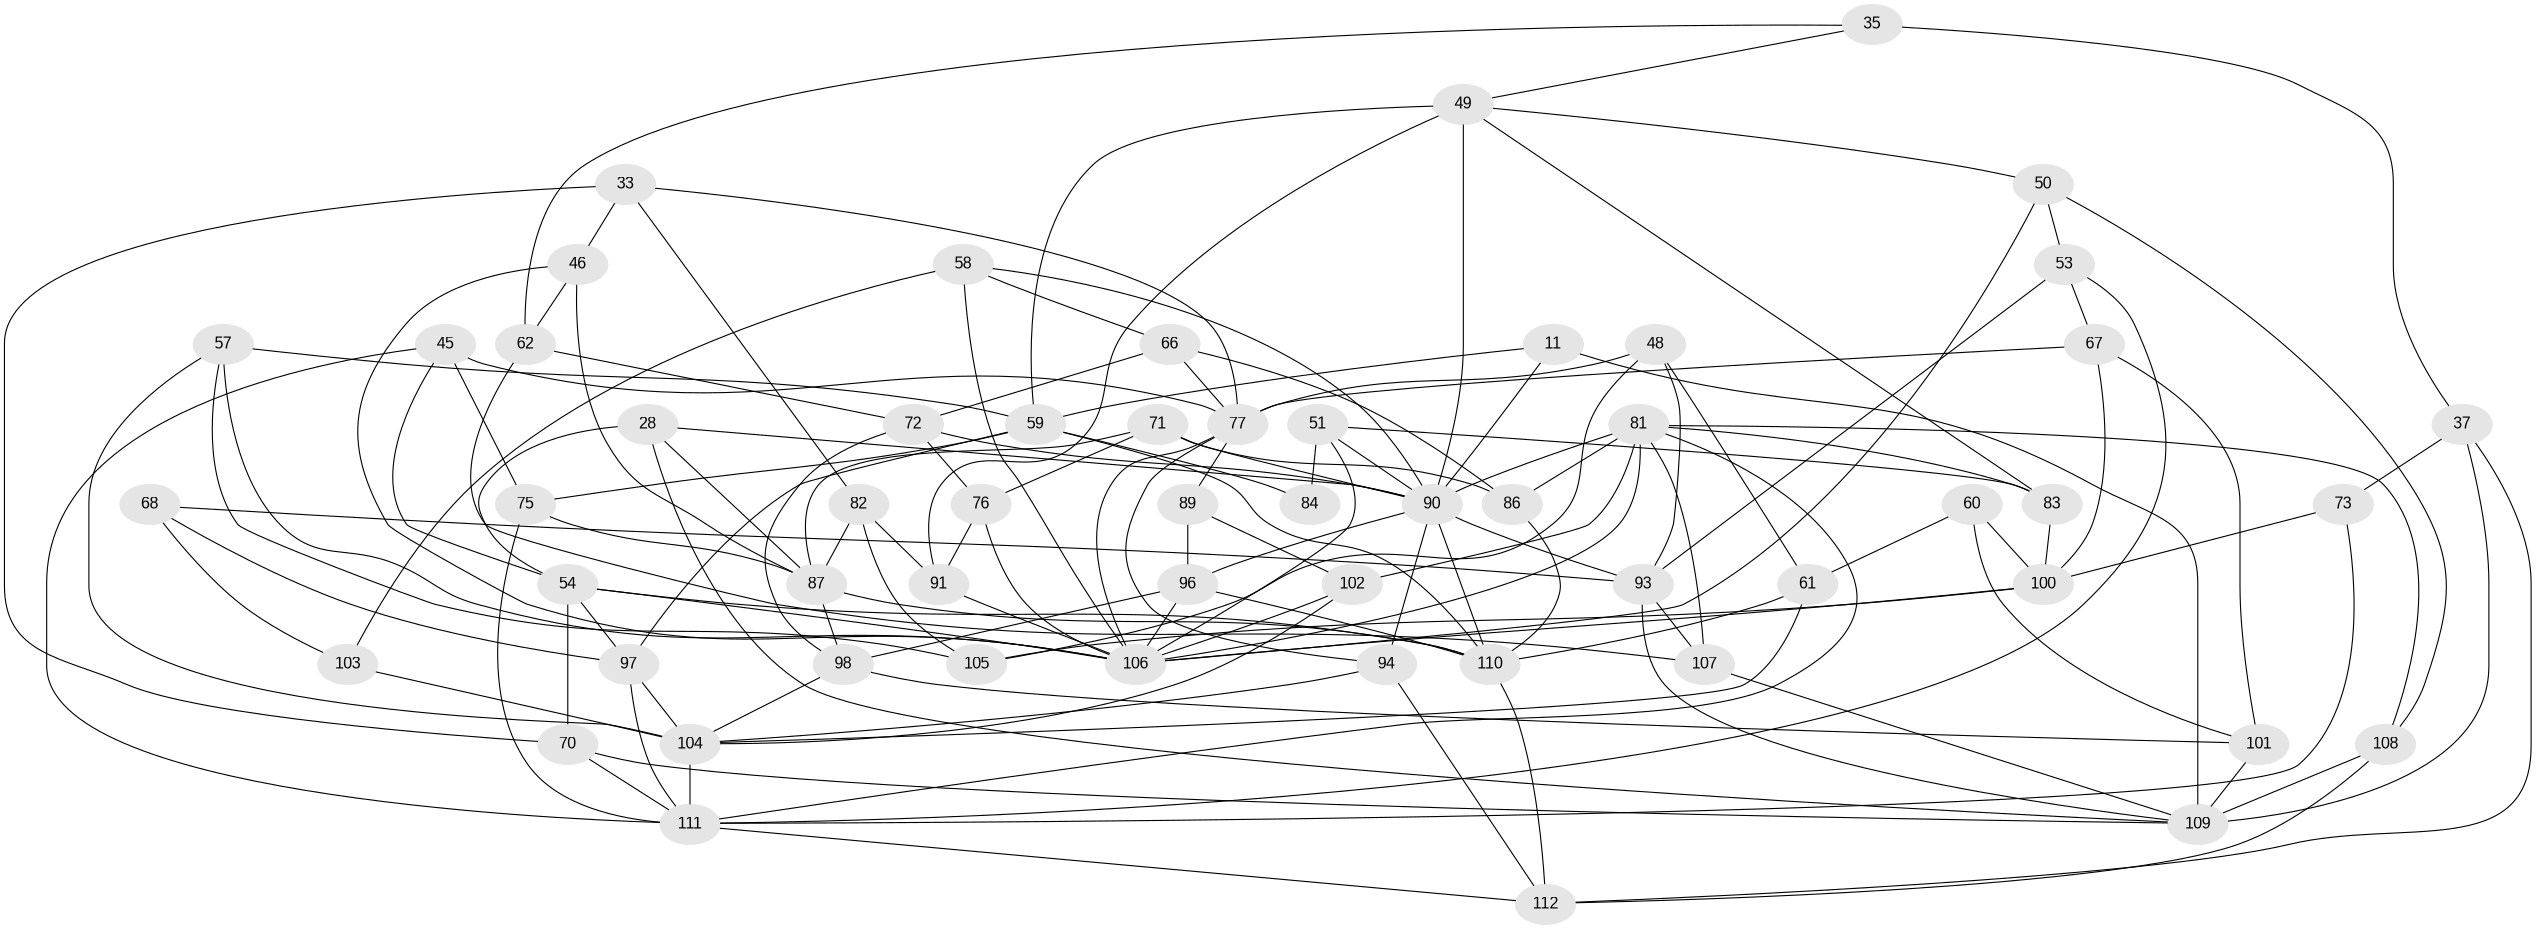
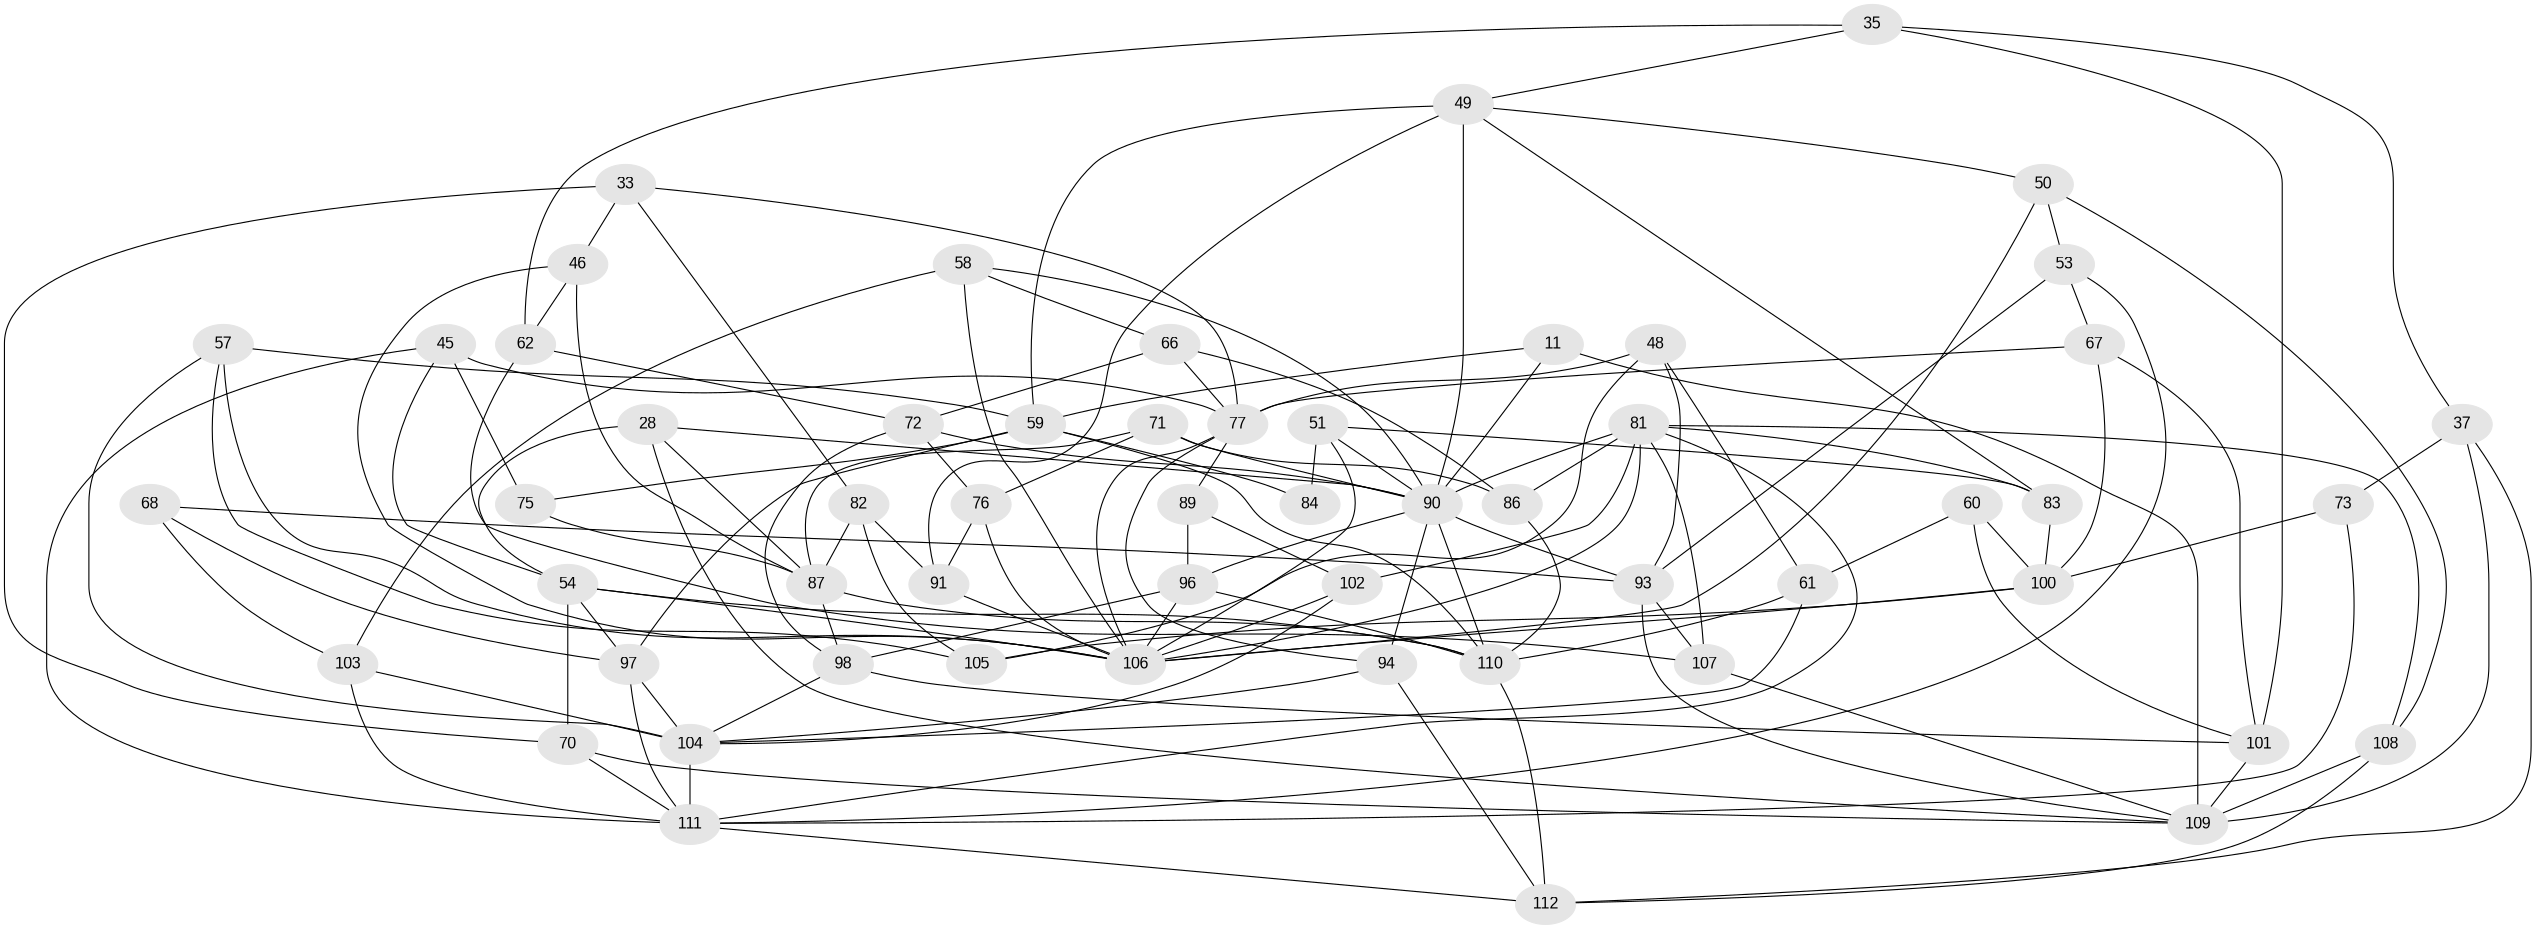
none -> (2282, 242)
(504, 710) -> (479, 795)
